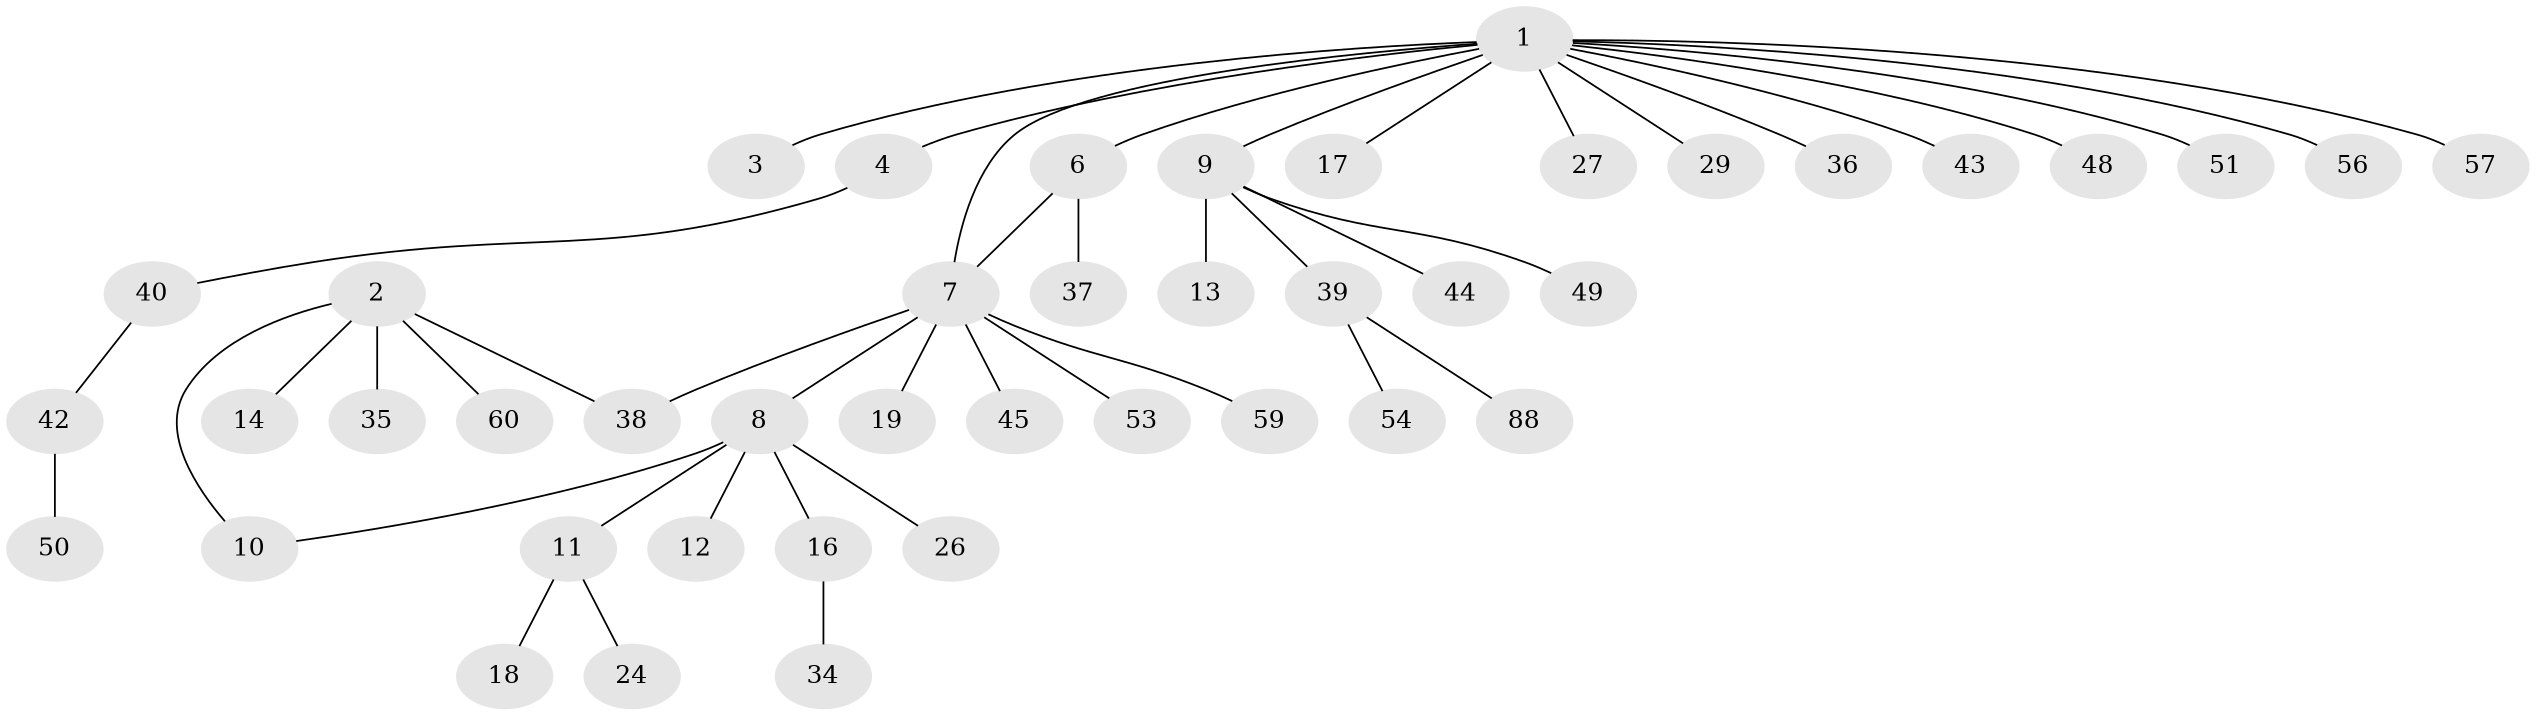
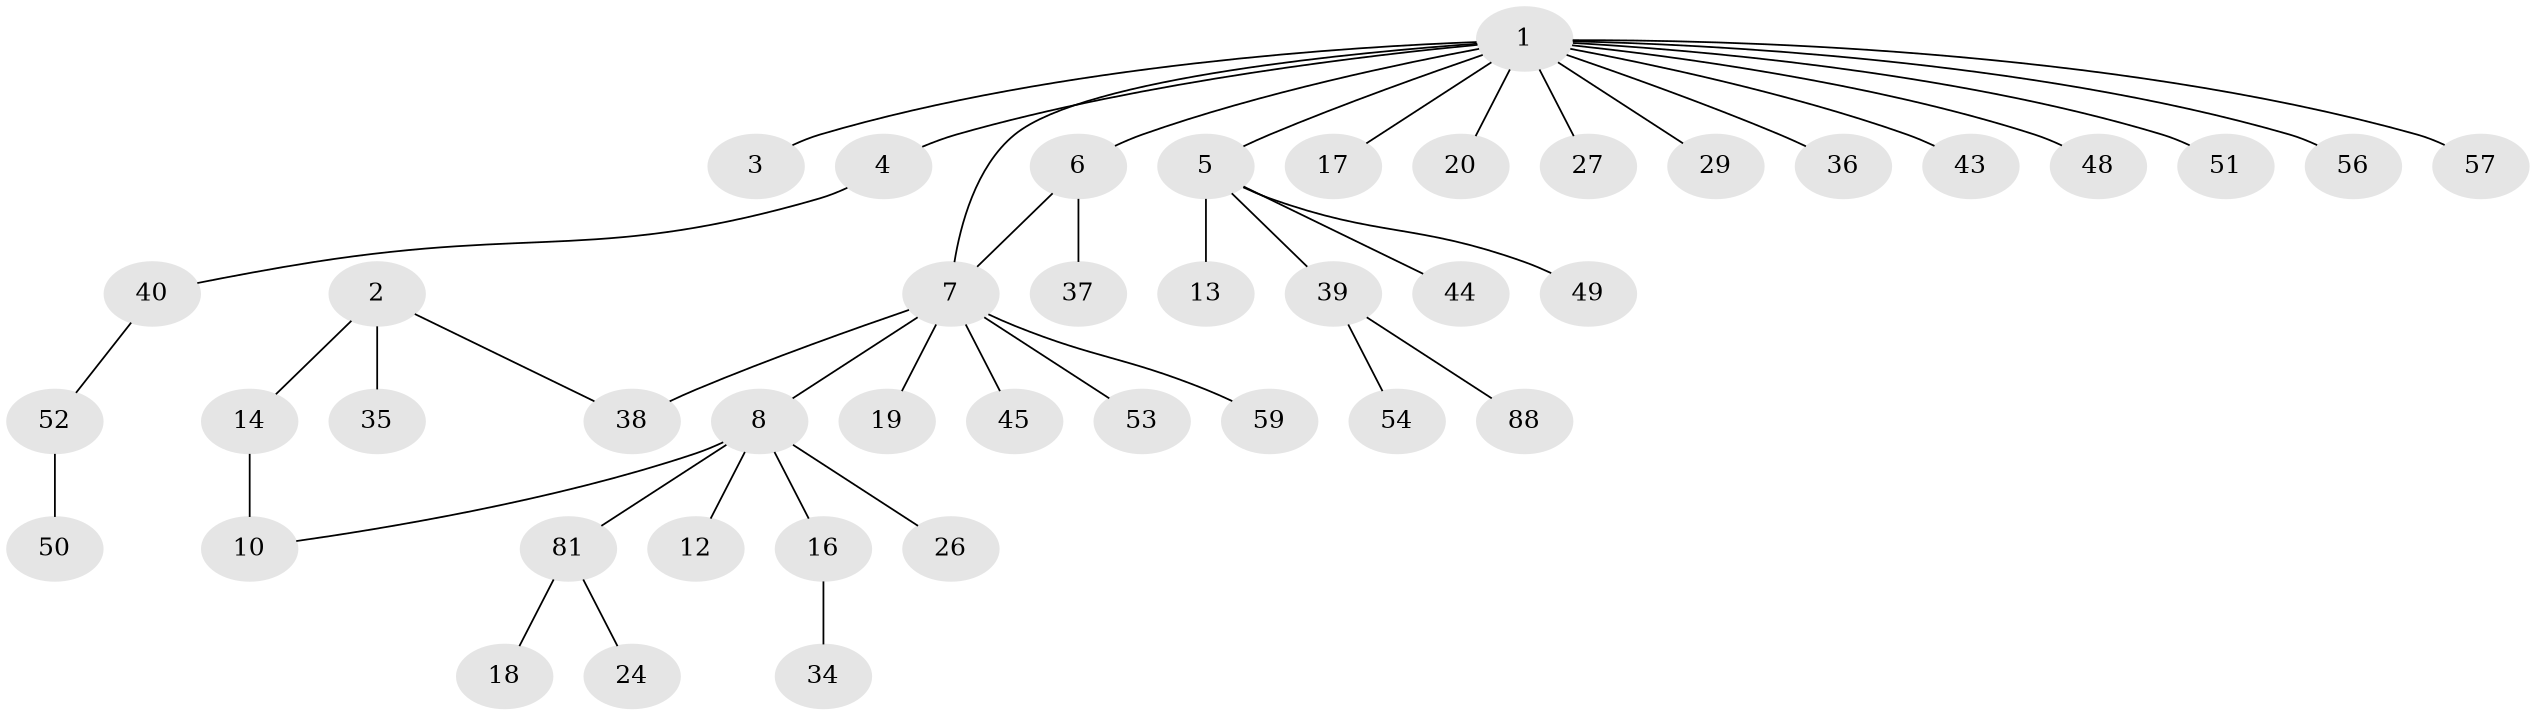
(1206, 166) -> (1206, 166)
none -> (1461, 166)
(194, 379) -> (250, 485)
(55, 421) -> (55, 421)
(505, 421) -> none
(568, 549) -> (568, 549)
